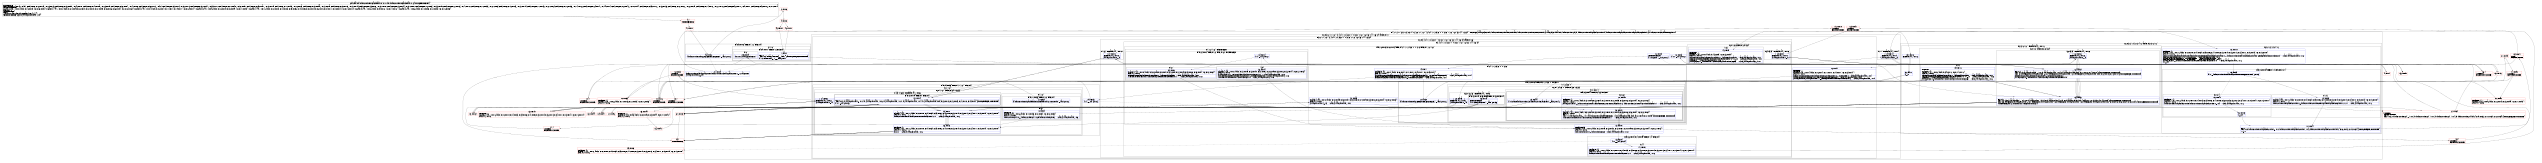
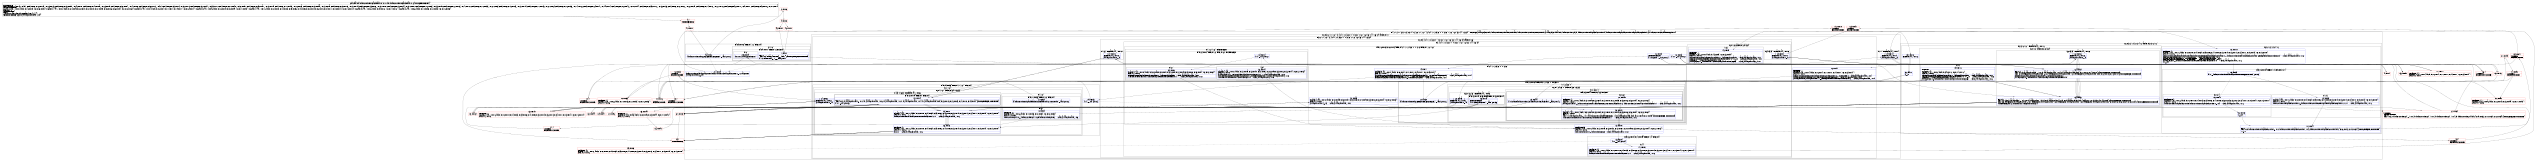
(2513, 56) -> (2515, 56)
none -> (2440, 74)
(2514, 75) -> (2514, 75)
(2168, 100) -> (2168, 100)
(657, 101) -> (656, 101)
